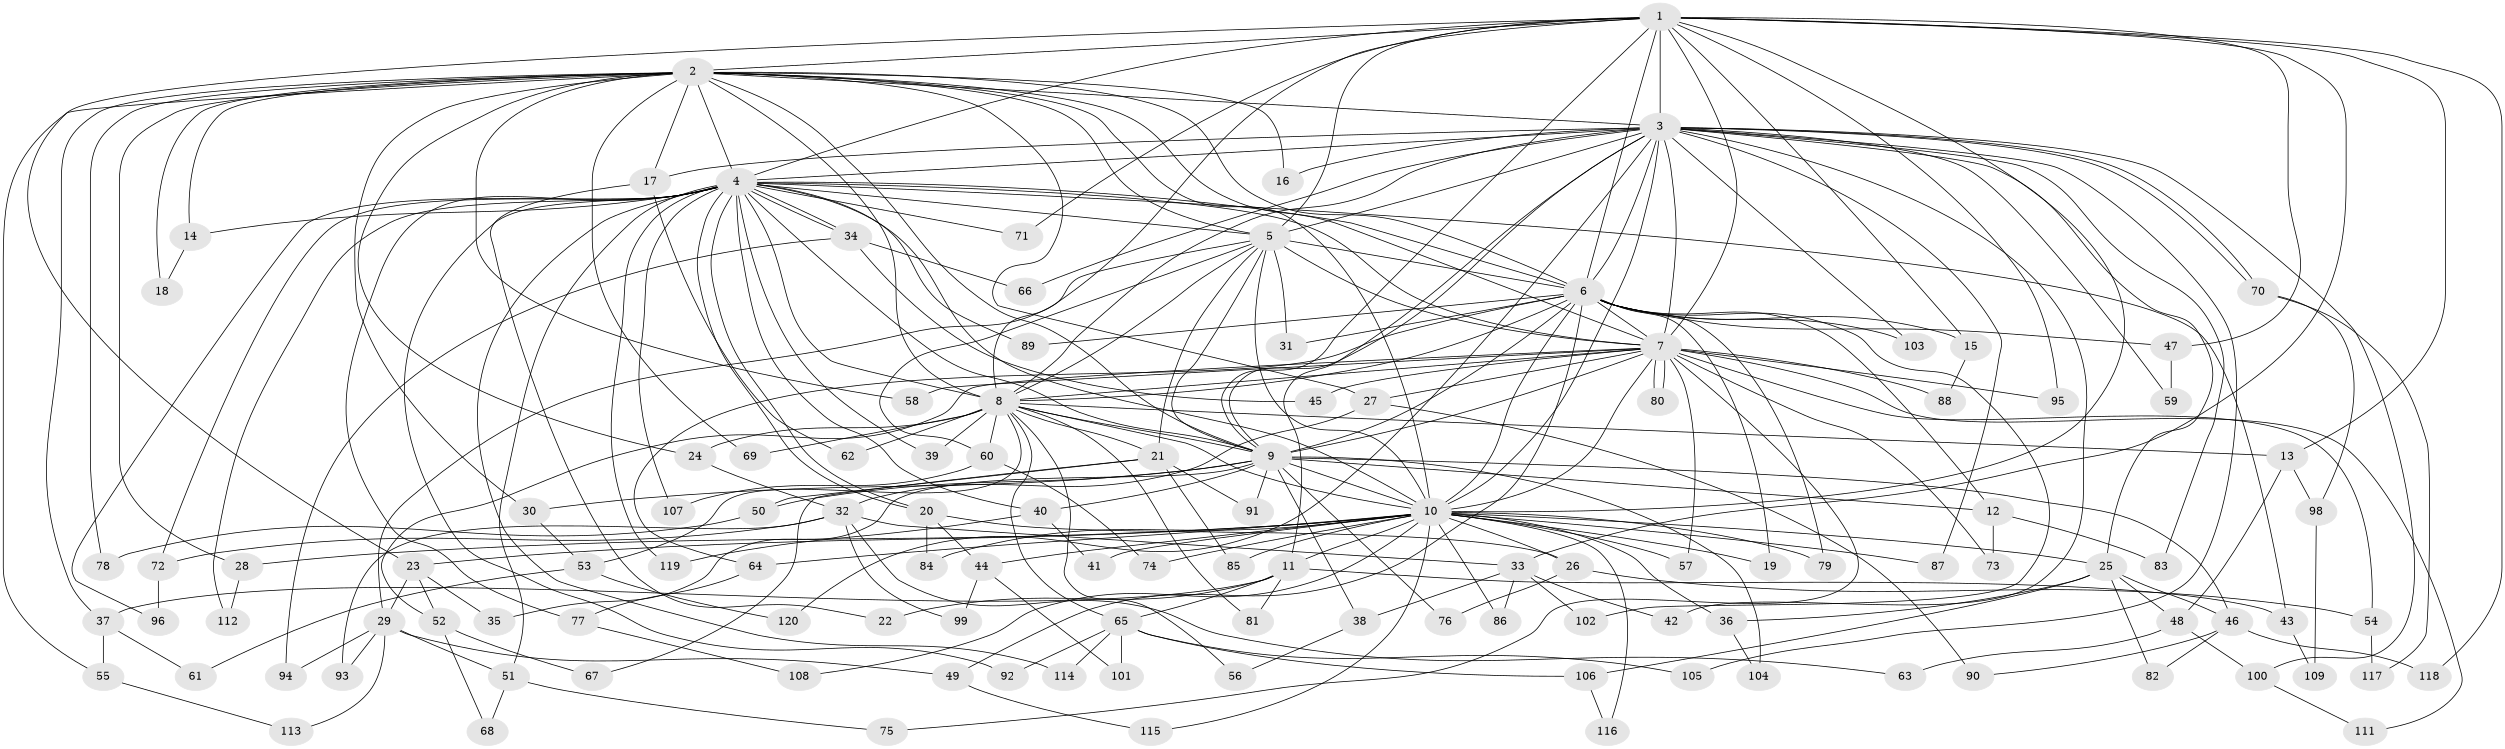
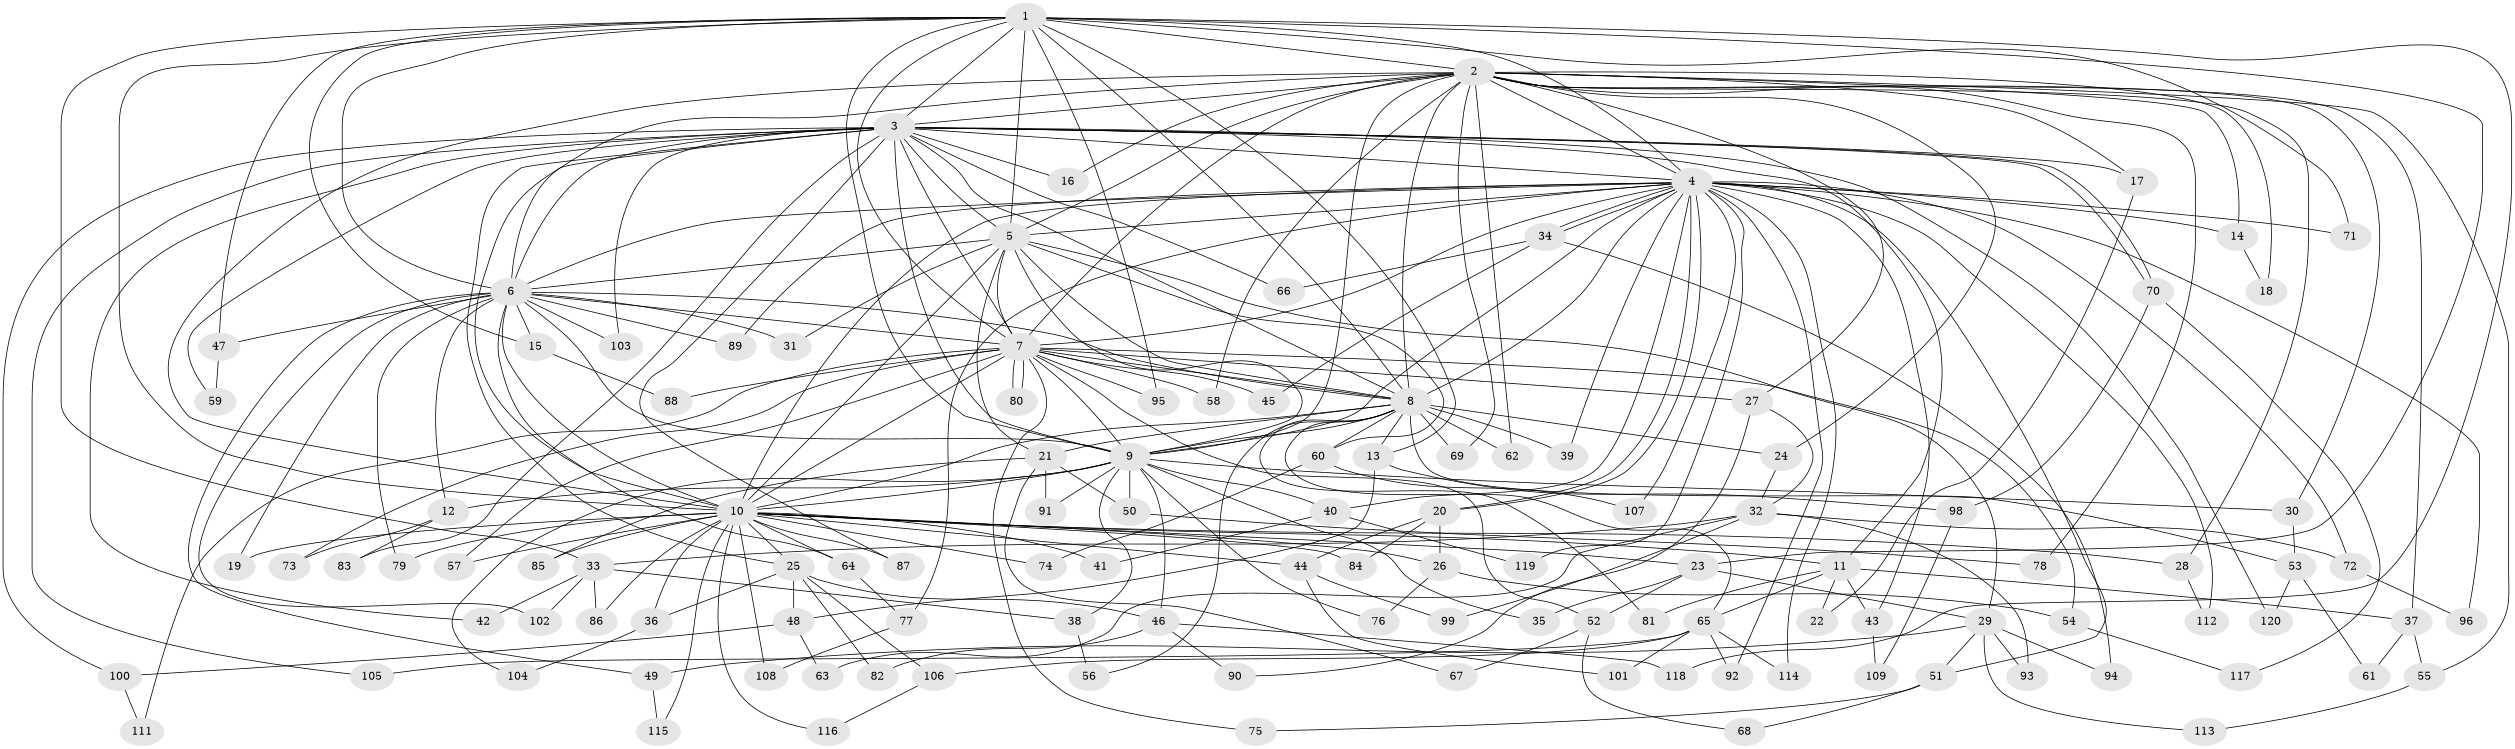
(702, 314) -> (1493, 255)
